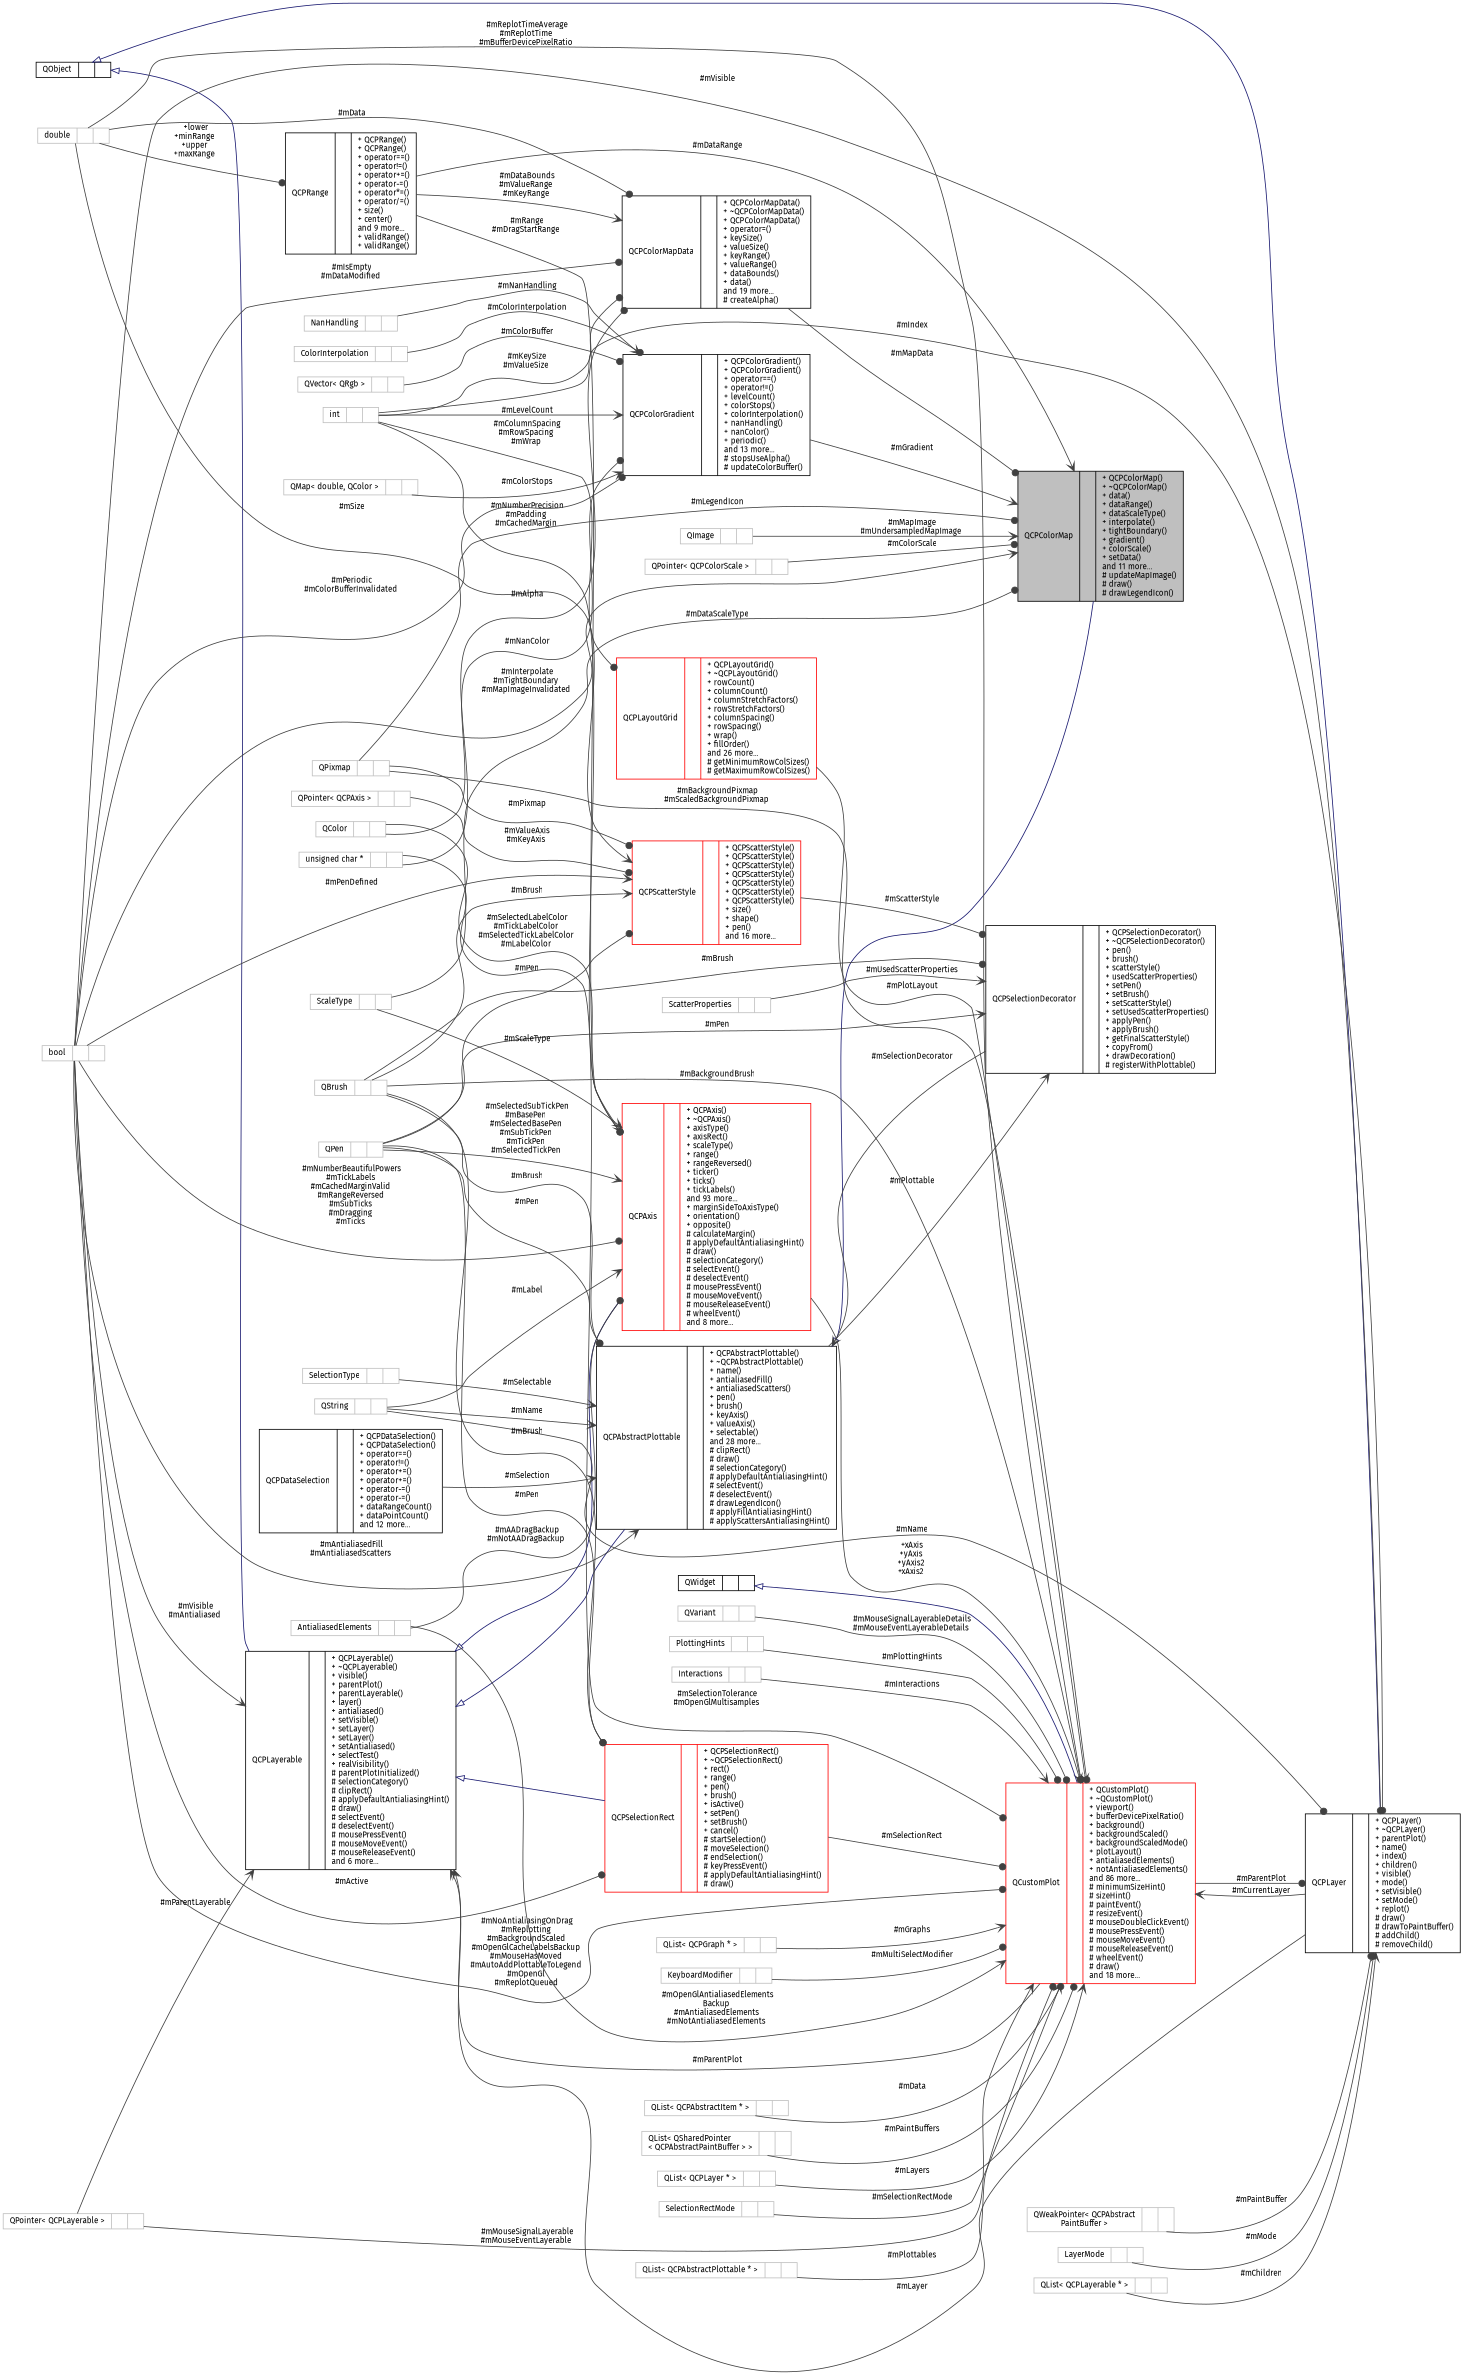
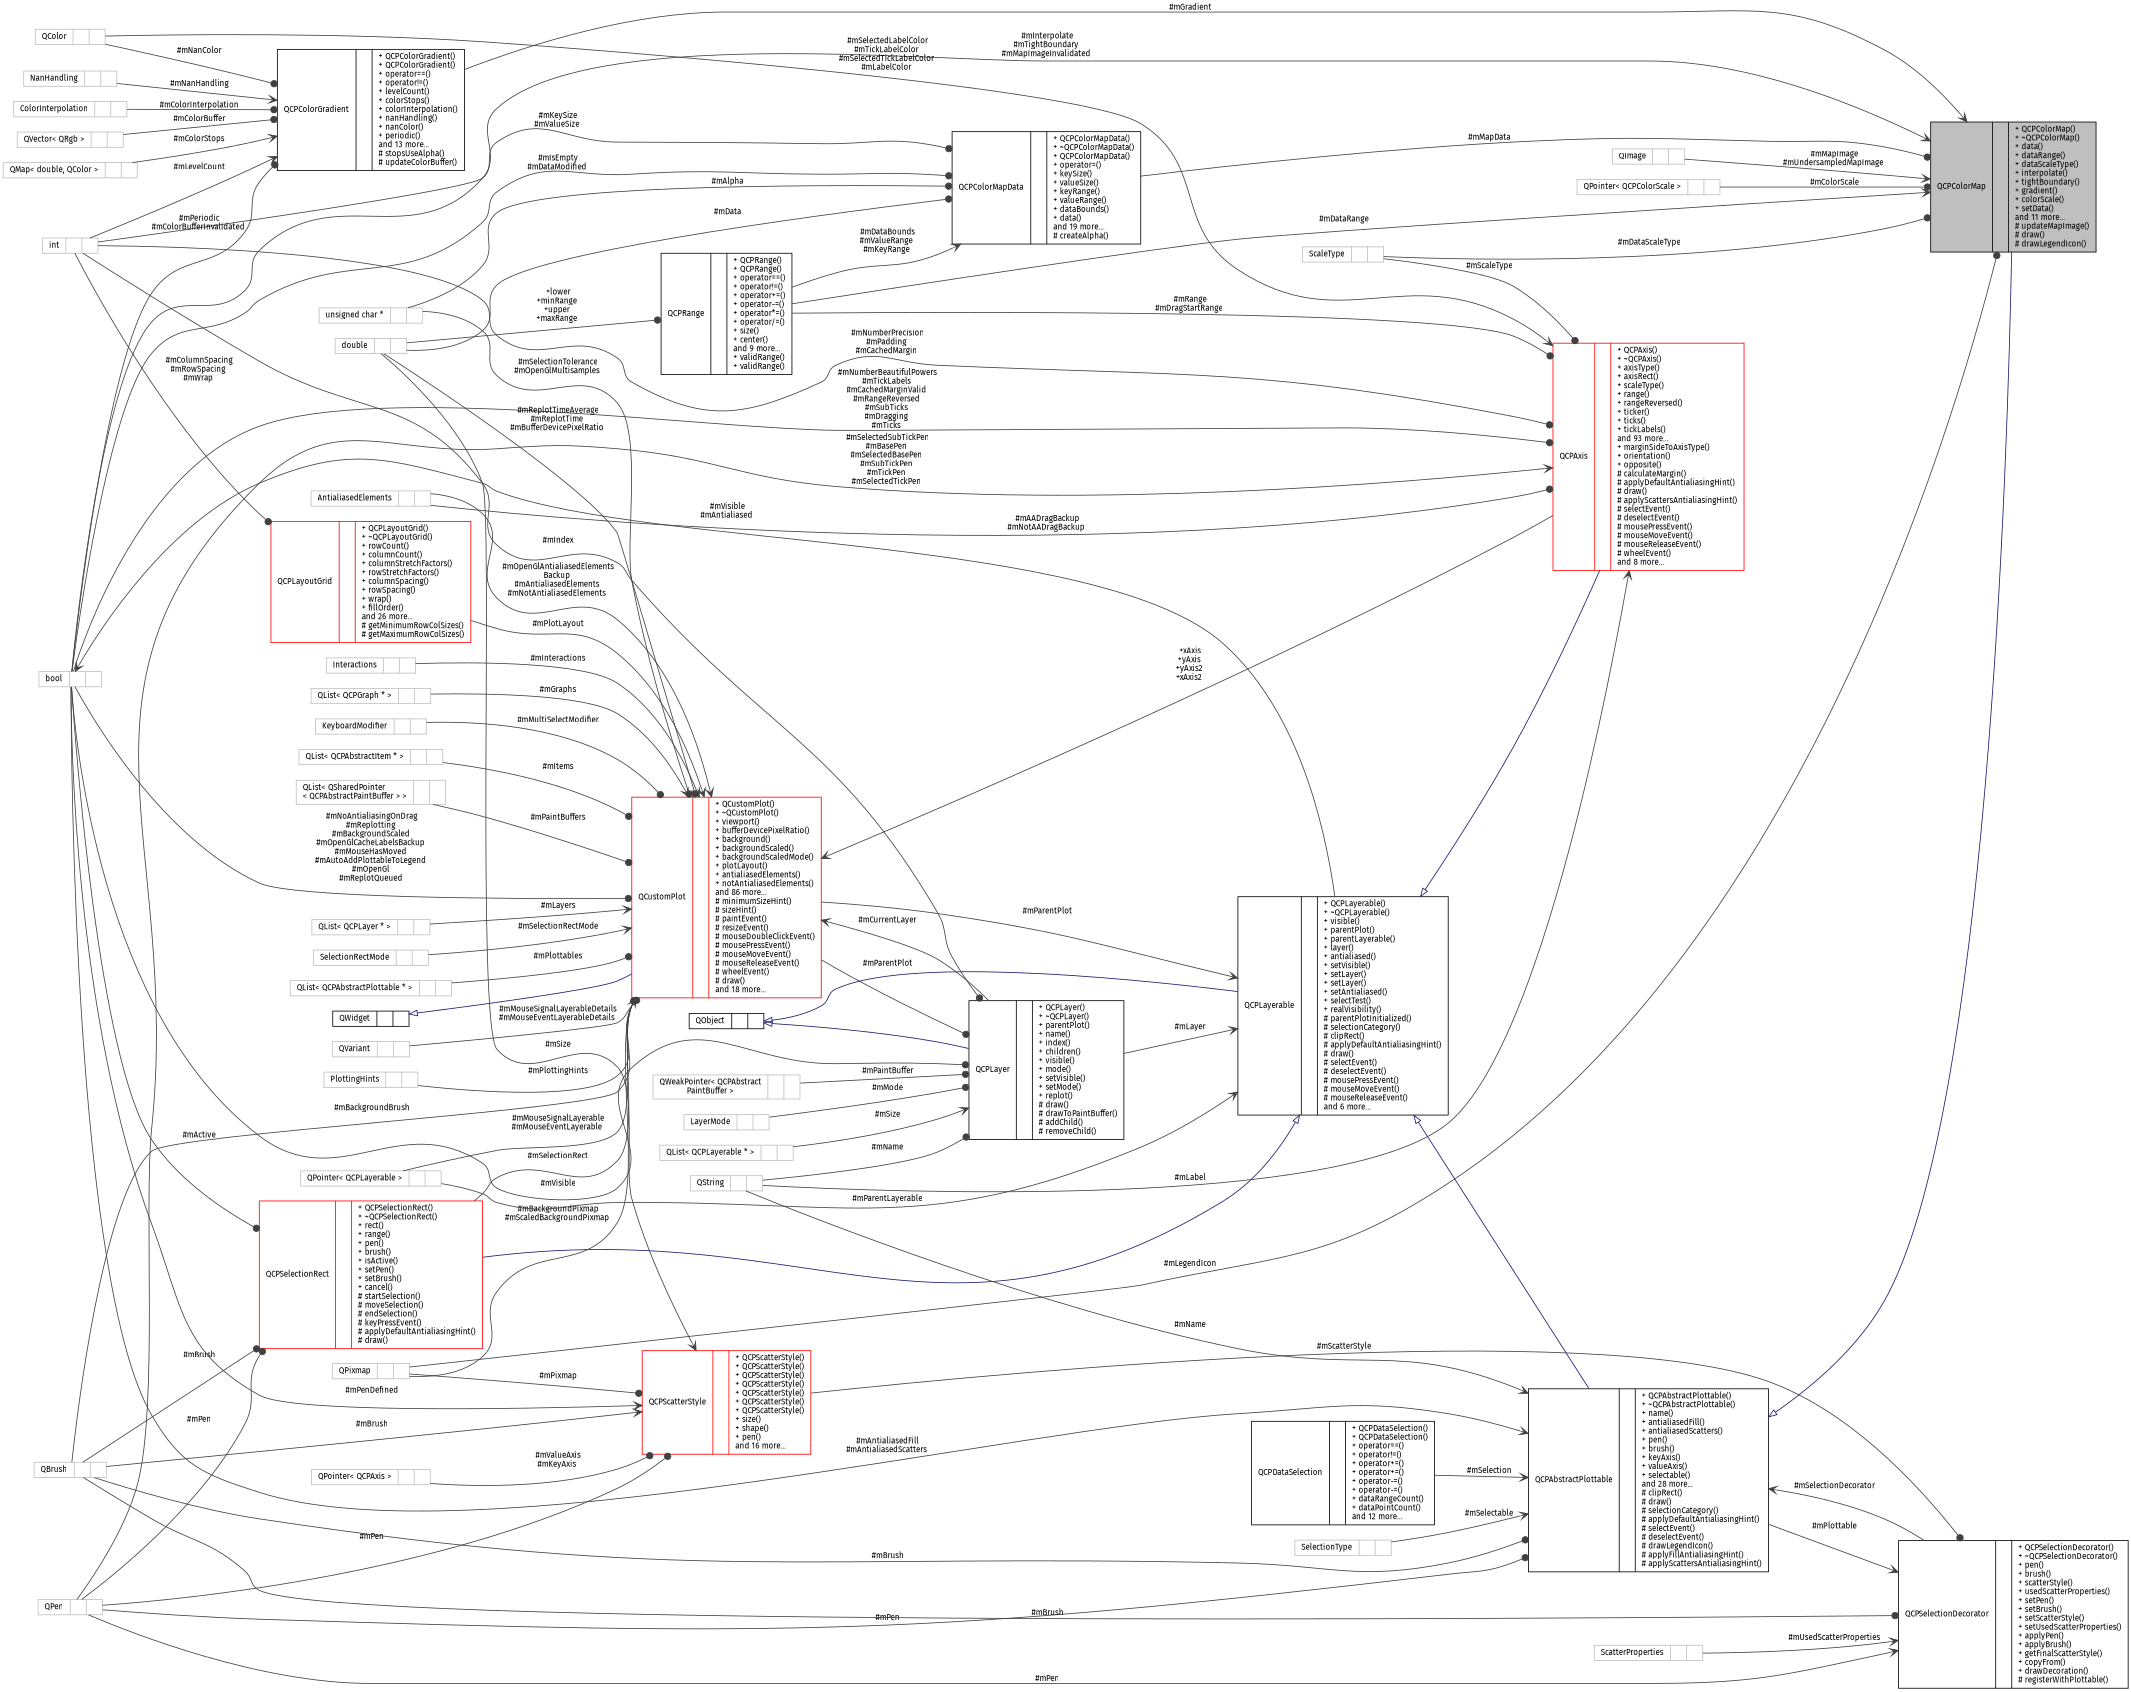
(501, 1057) -> (1488, 277)
(725, 1261) -> (1677, 501)
(104, 1401) -> (755, 535)
(911, 2087) -> (557, 767)
(1260, 2274) -> (887, 1115)
